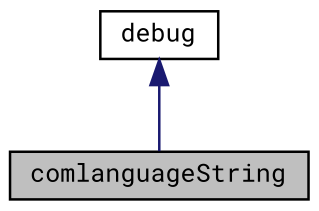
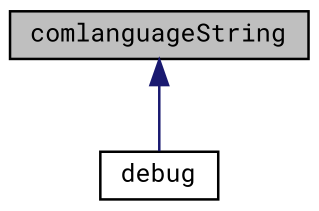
(159, 118) -> (159, 118)
